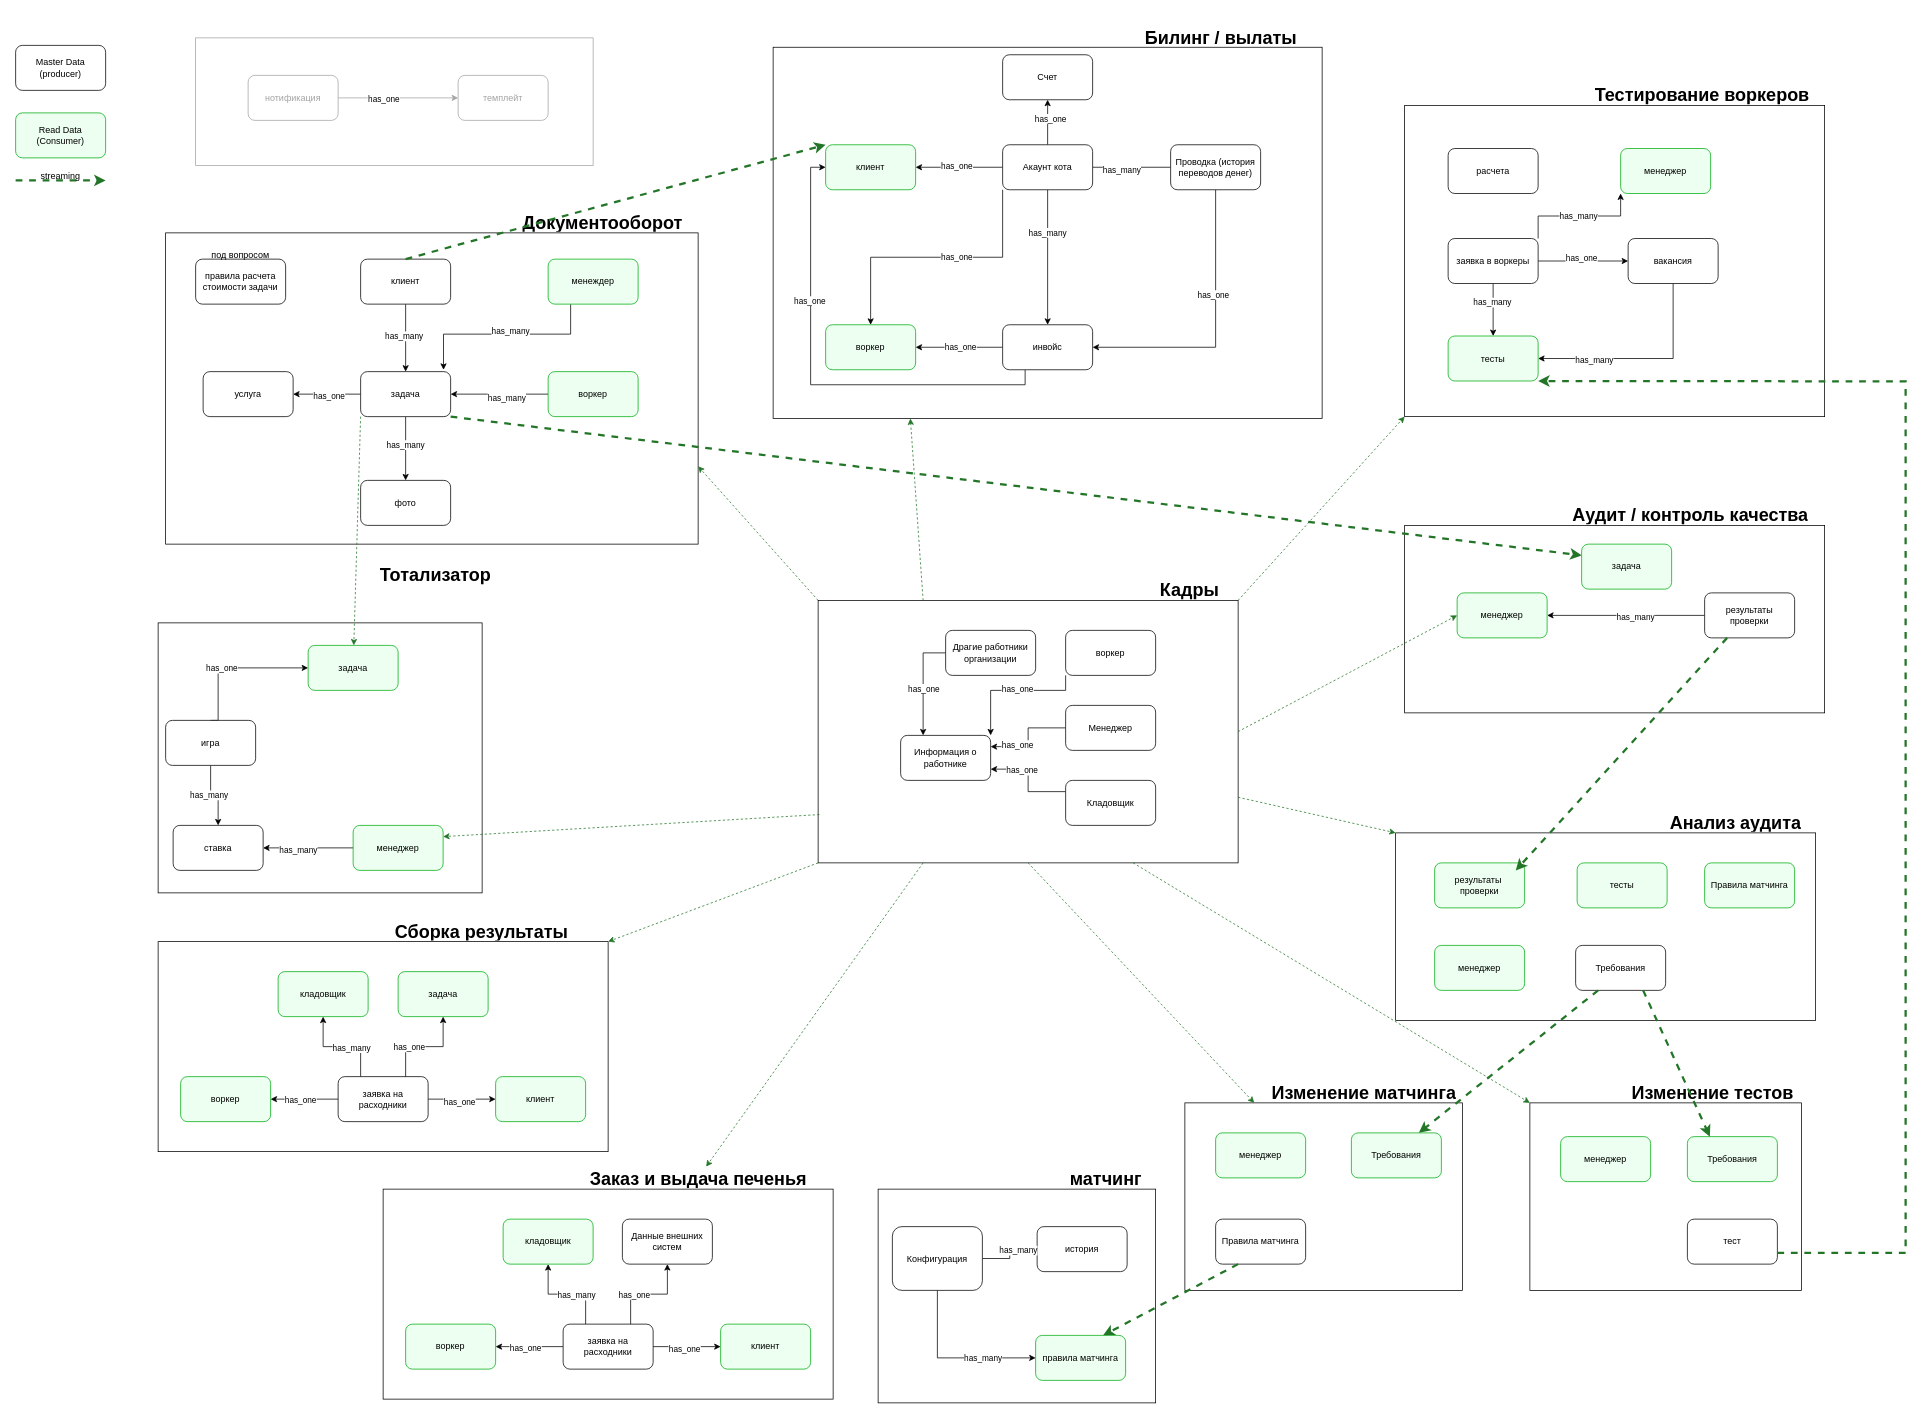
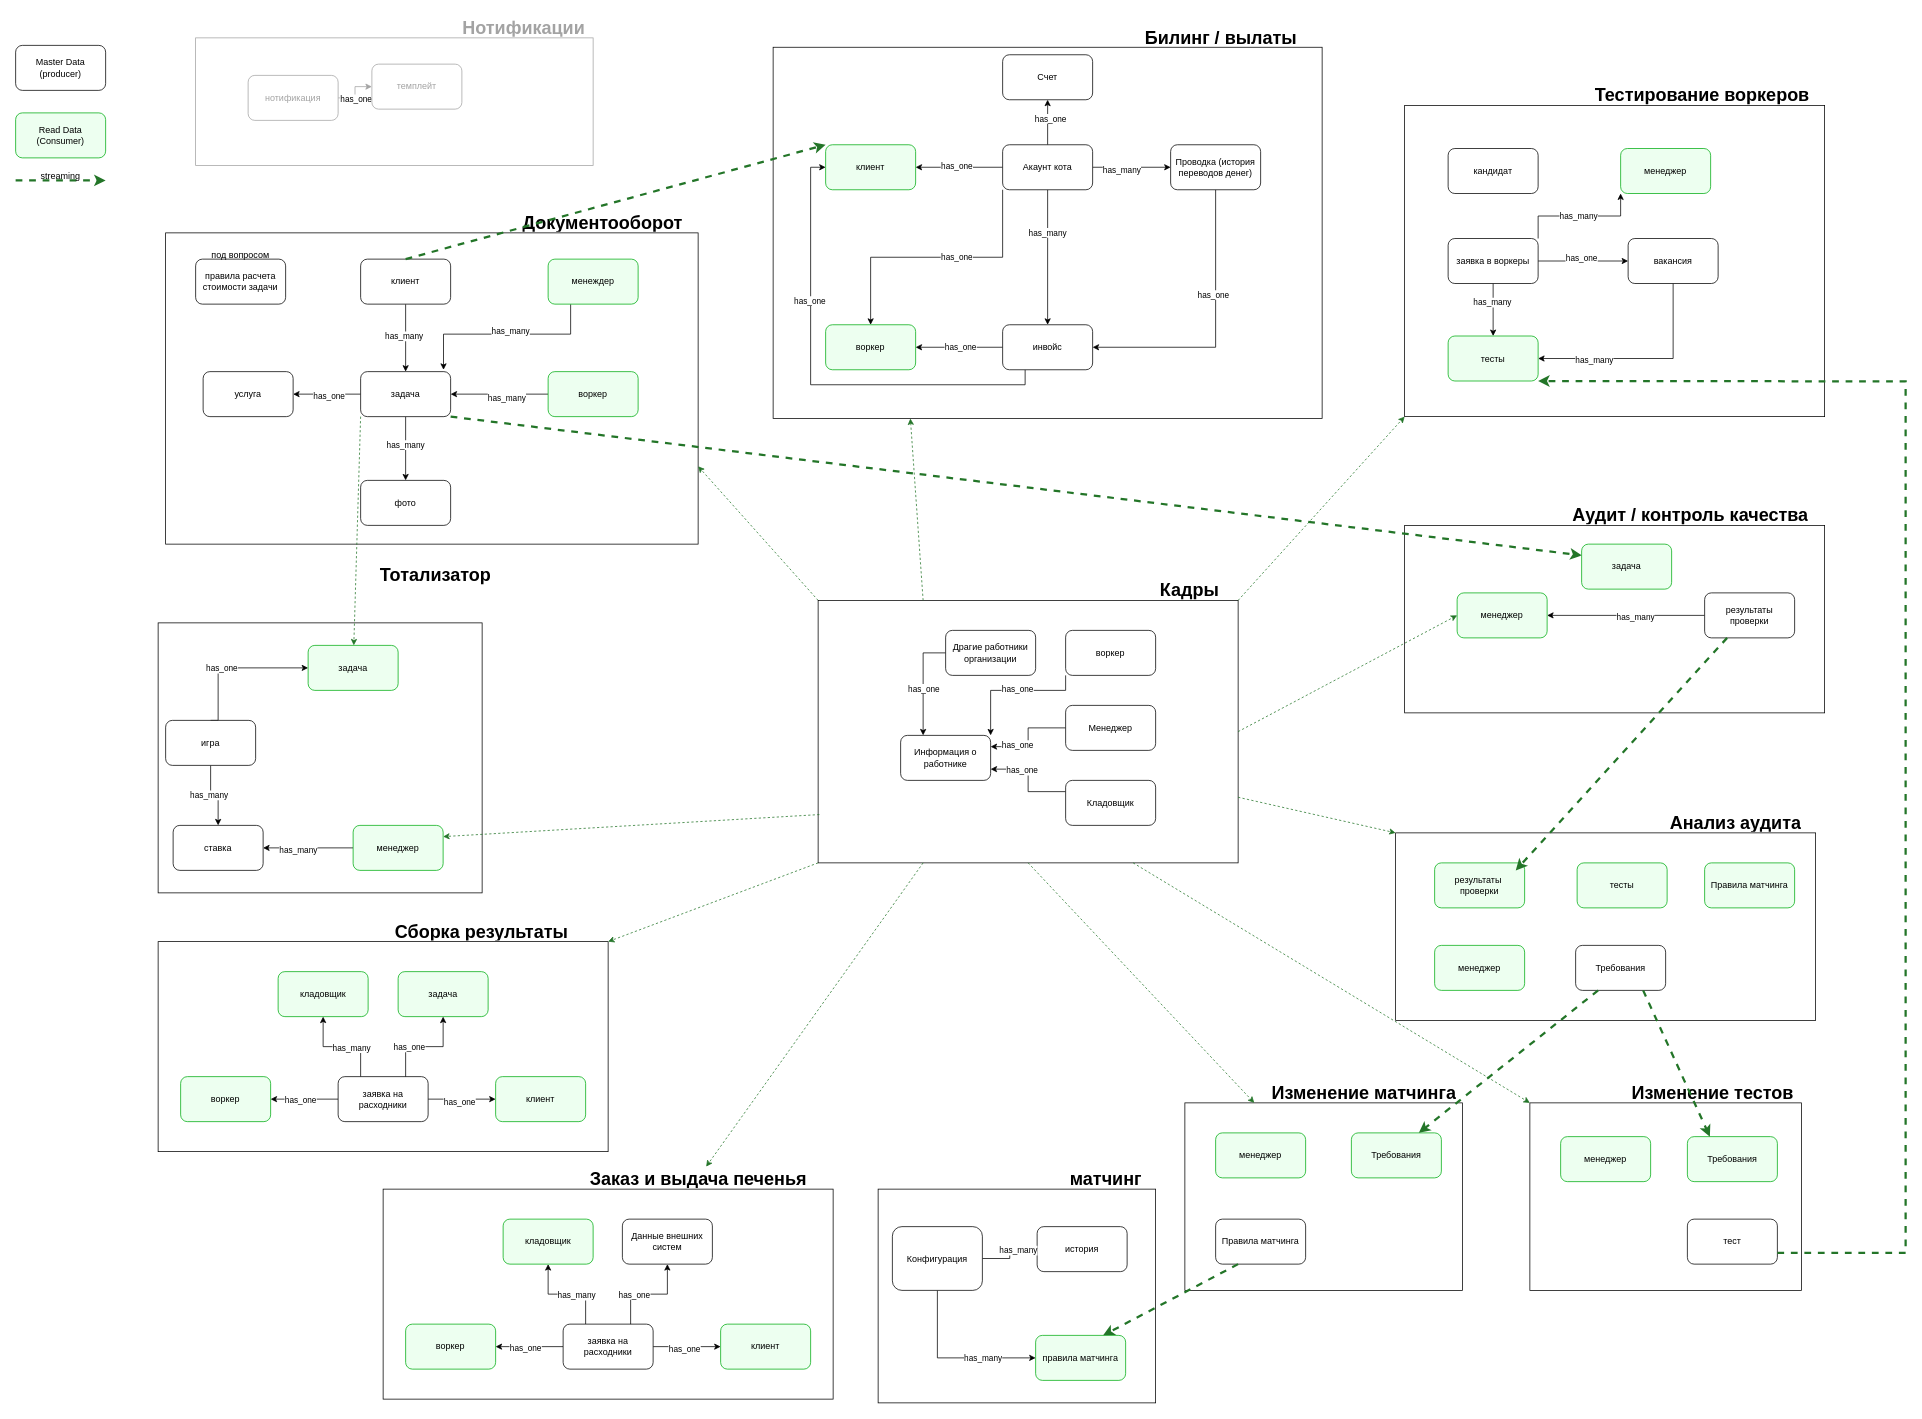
none -> (525, 27)
(503, 98) -> (417, 87)
(1166, 167) -> (1164, 167)
(1493, 171) -> (1493, 171)
